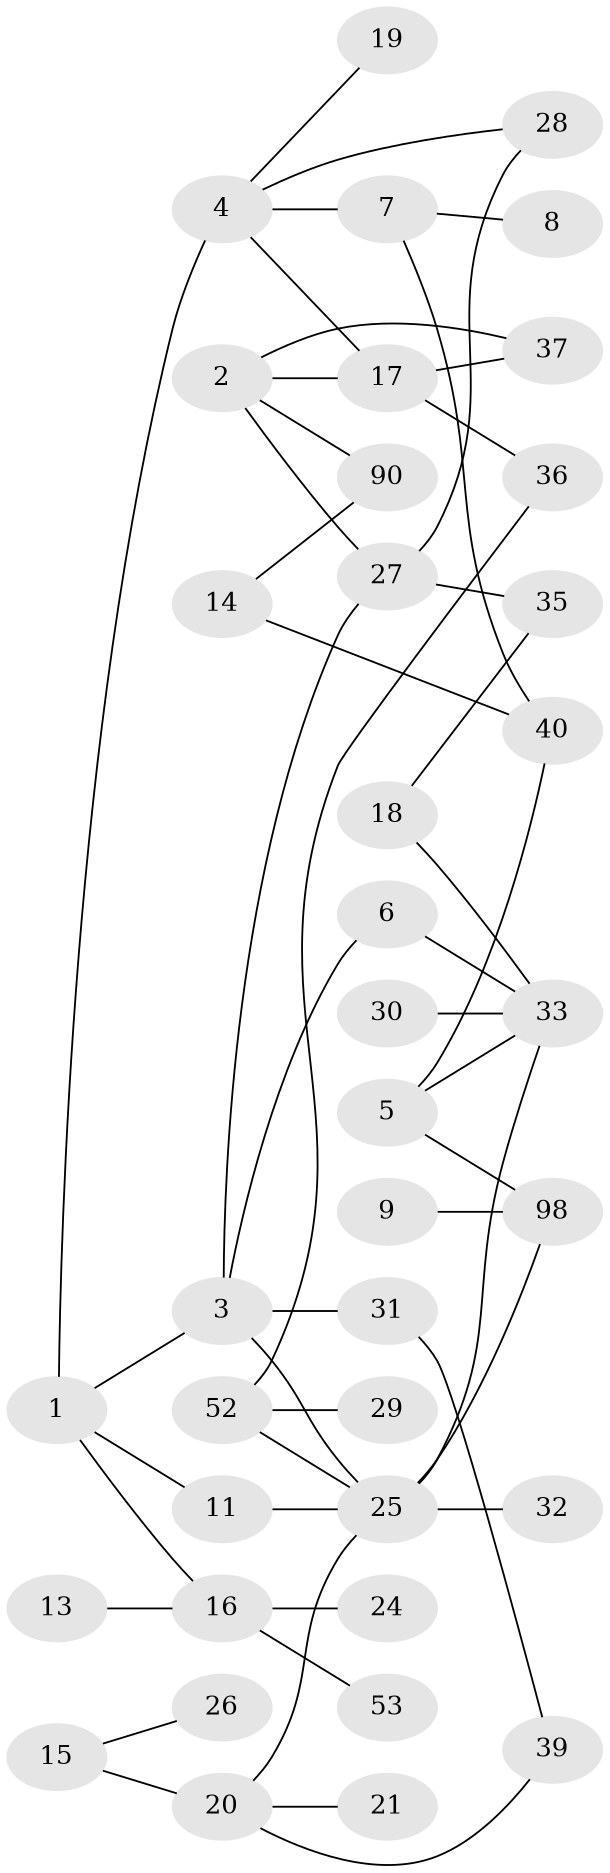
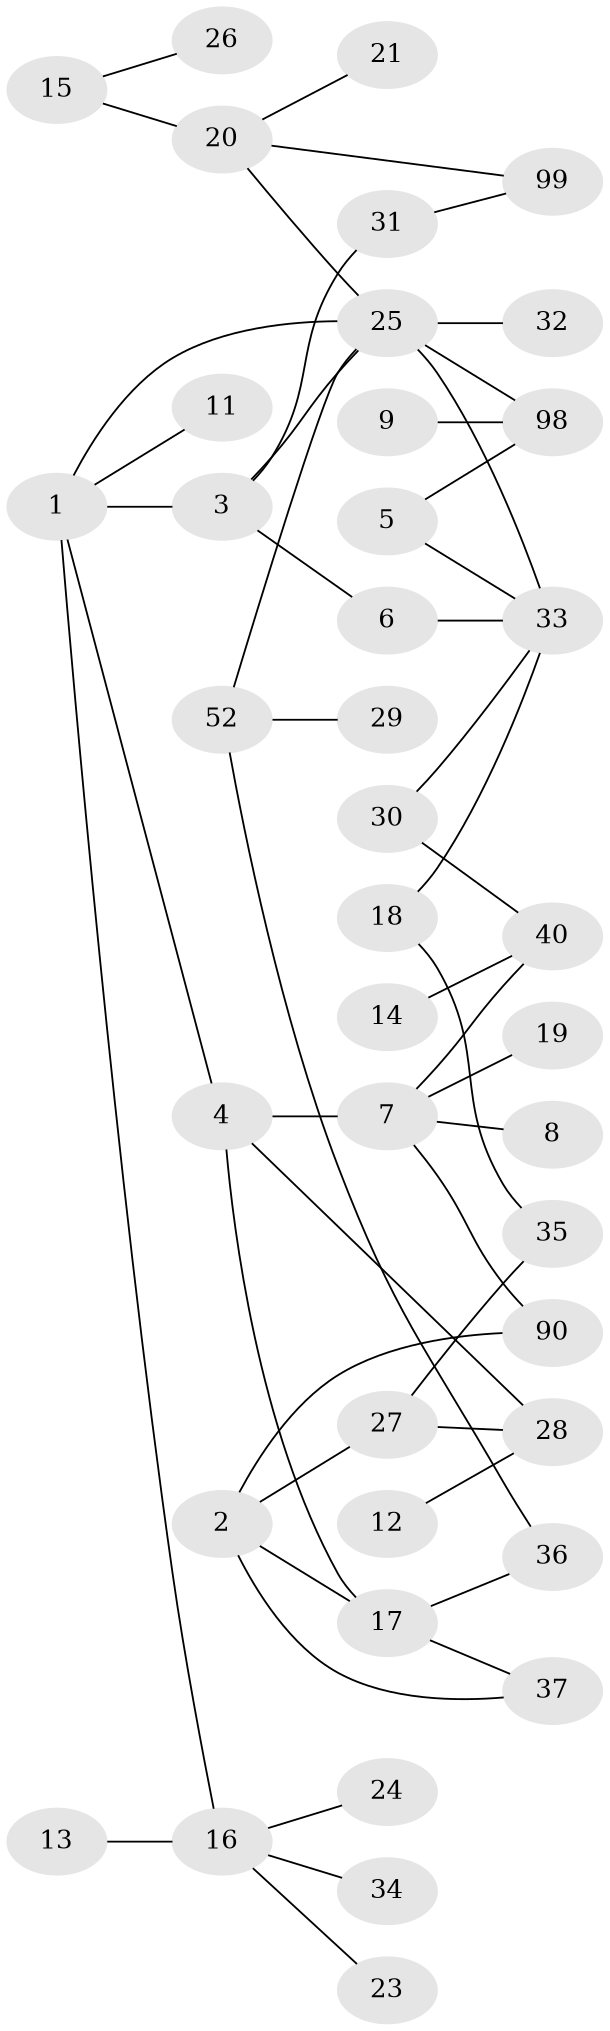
(305, 125) -> (481, 1071)
(305, 541) -> (468, 1226)
(500, 924) -> (470, 878)
(253, 932) -> none
(305, 1509) -> (179, 355)
none -> (387, 1524)
(387, 1708) -> (387, 1990)
(553, 1750) -> (553, 182)
none -> (387, 1891)
